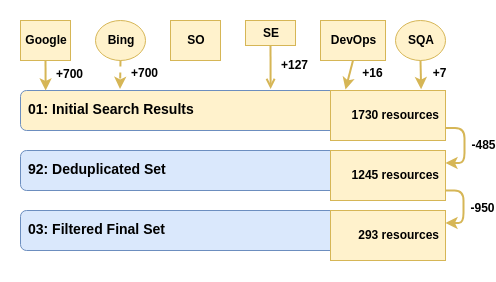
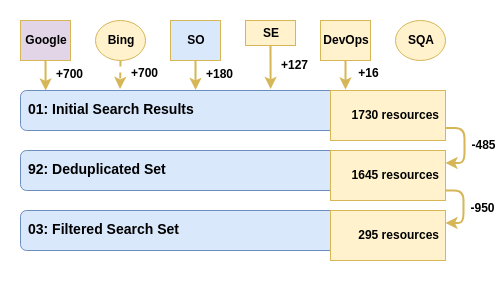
(46, 41) -> (46, 41)
(196, 41) -> (196, 41)
(353, 41) -> (346, 41)
none -> (196, 71)
(421, 71) -> none
(271, 79) -> (271, 78)
(206, 111) -> (206, 111)
(394, 176) -> (394, 176)
(100, 230) -> (108, 230)
(397, 236) -> (397, 236)
